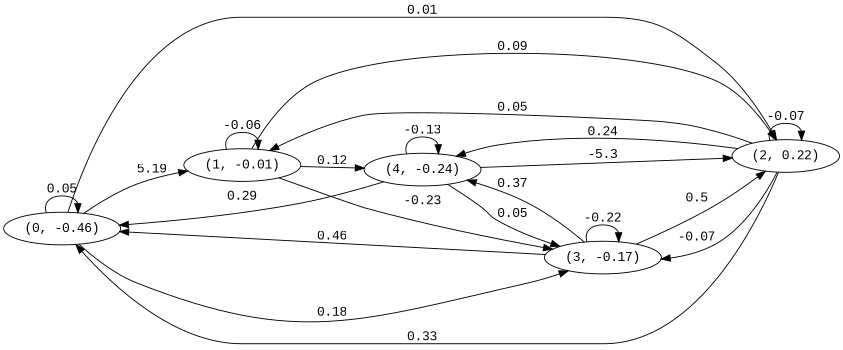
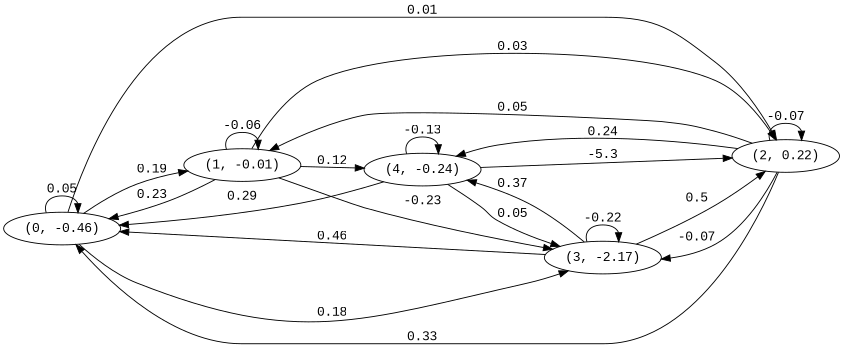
(513, 47) -> (513, 47)
(152, 169) -> (152, 169)
none -> (168, 201)
(603, 258) -> (603, 258)
